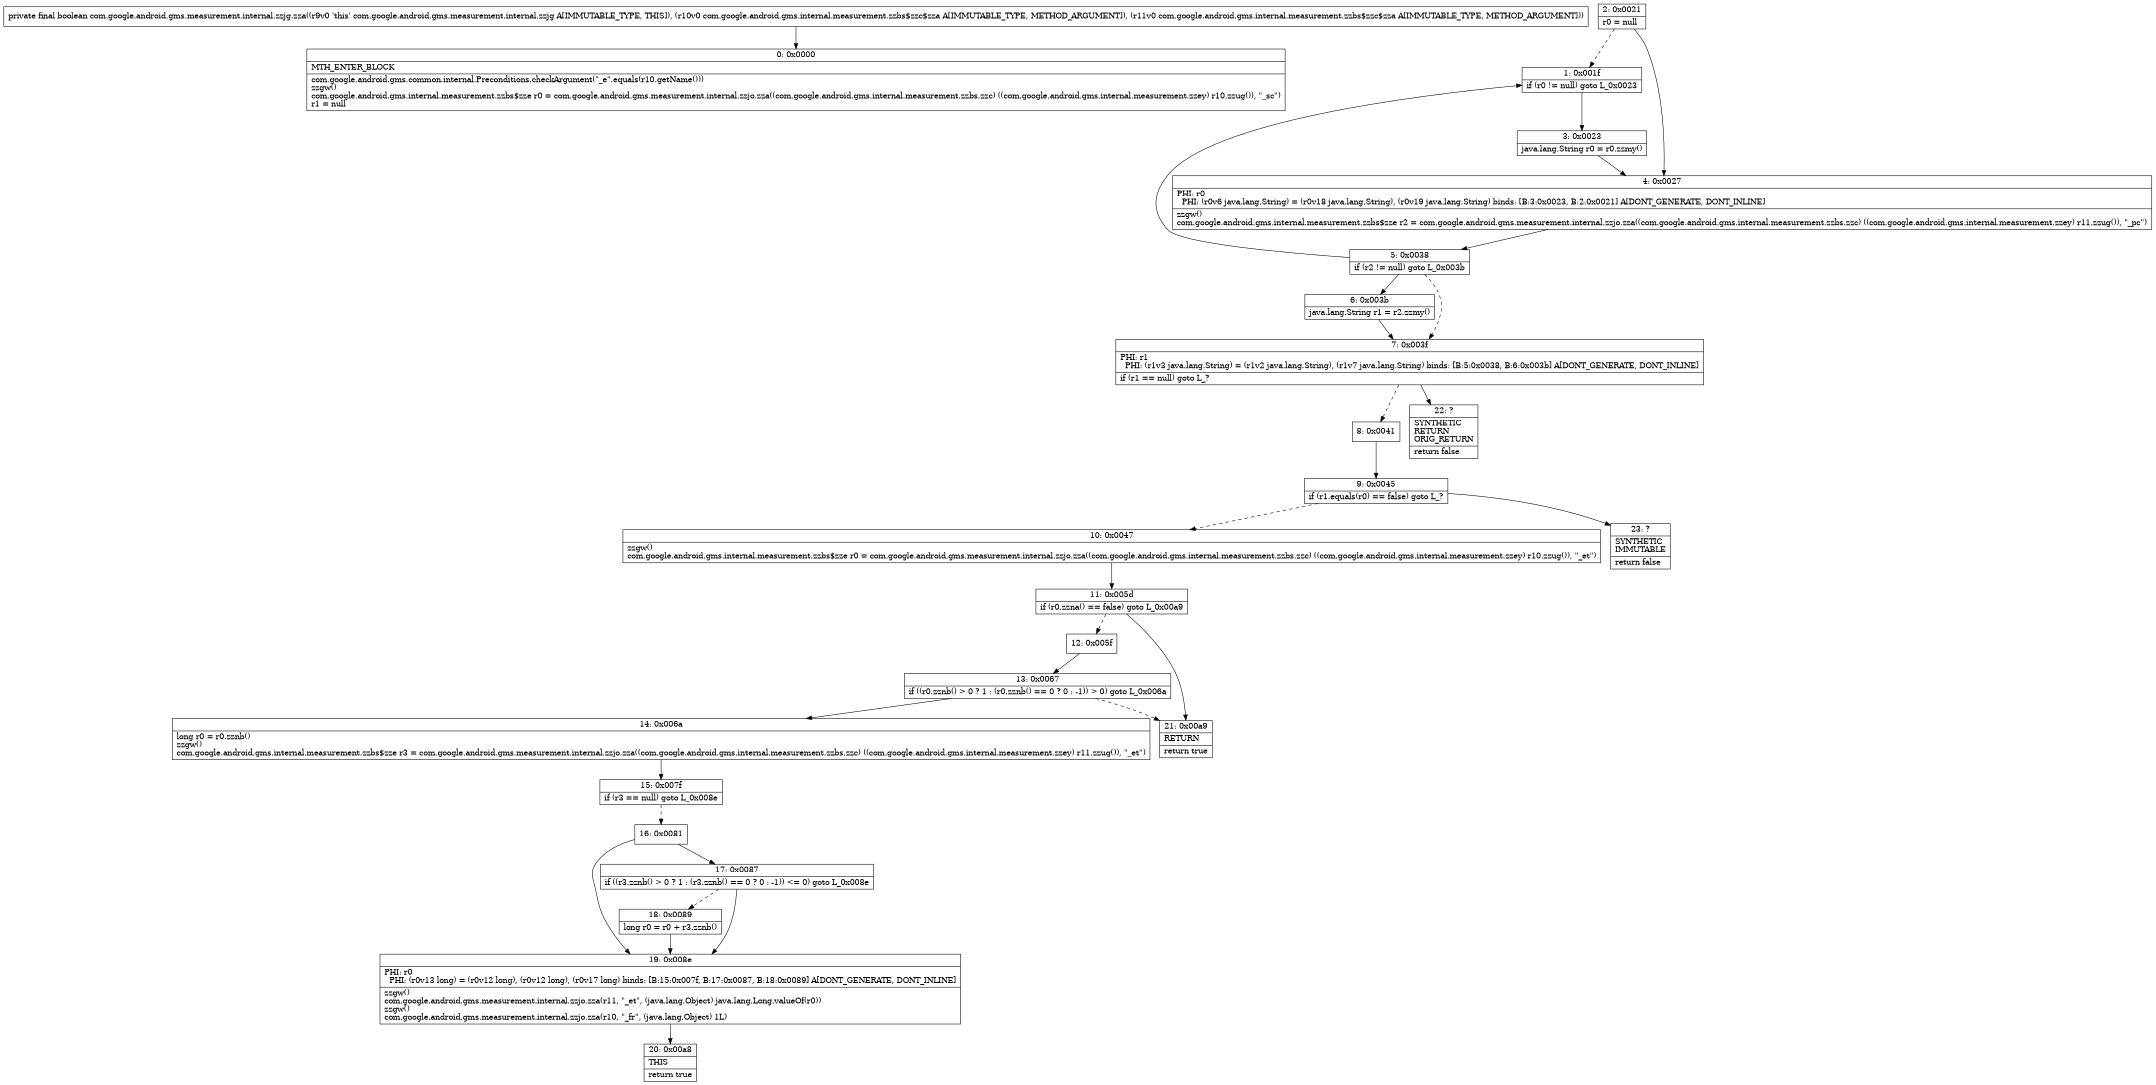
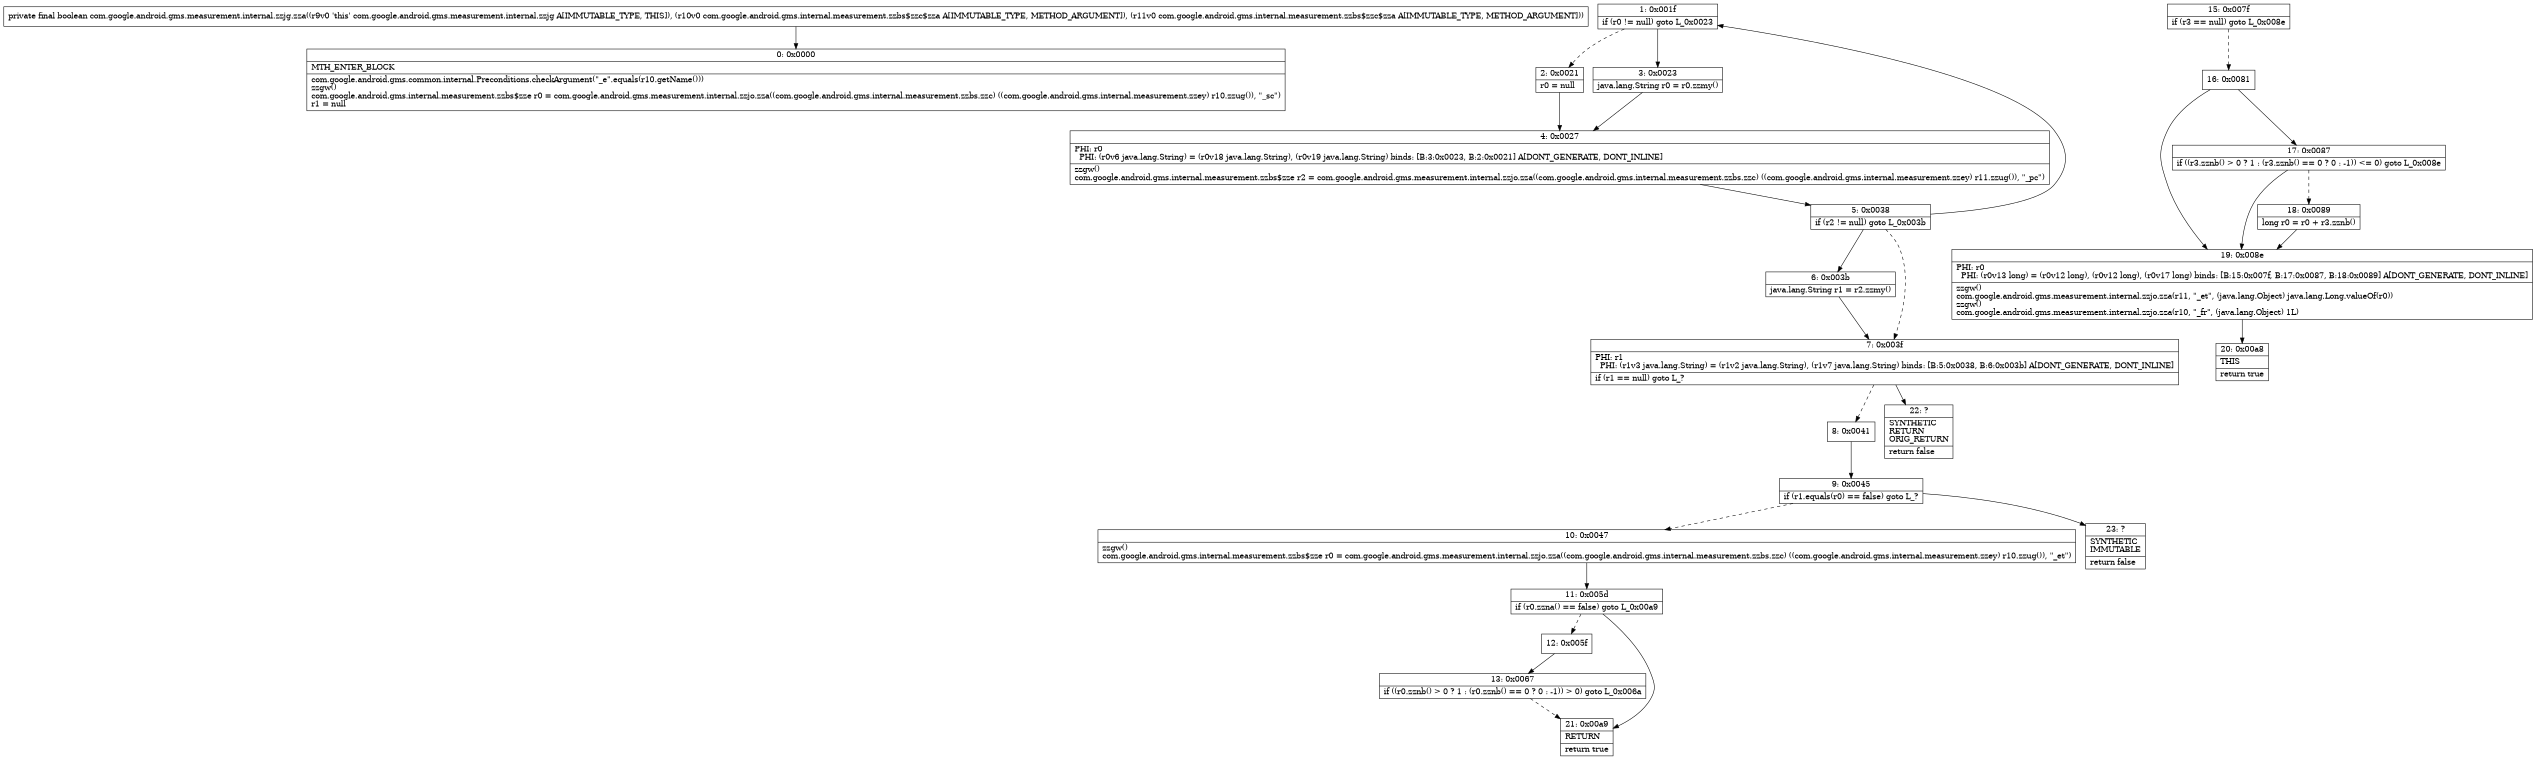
(1603, 46) -> (1596, 43)
(661, 739) -> none
